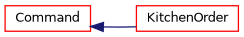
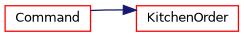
(120, 27) -> (107, 10)
